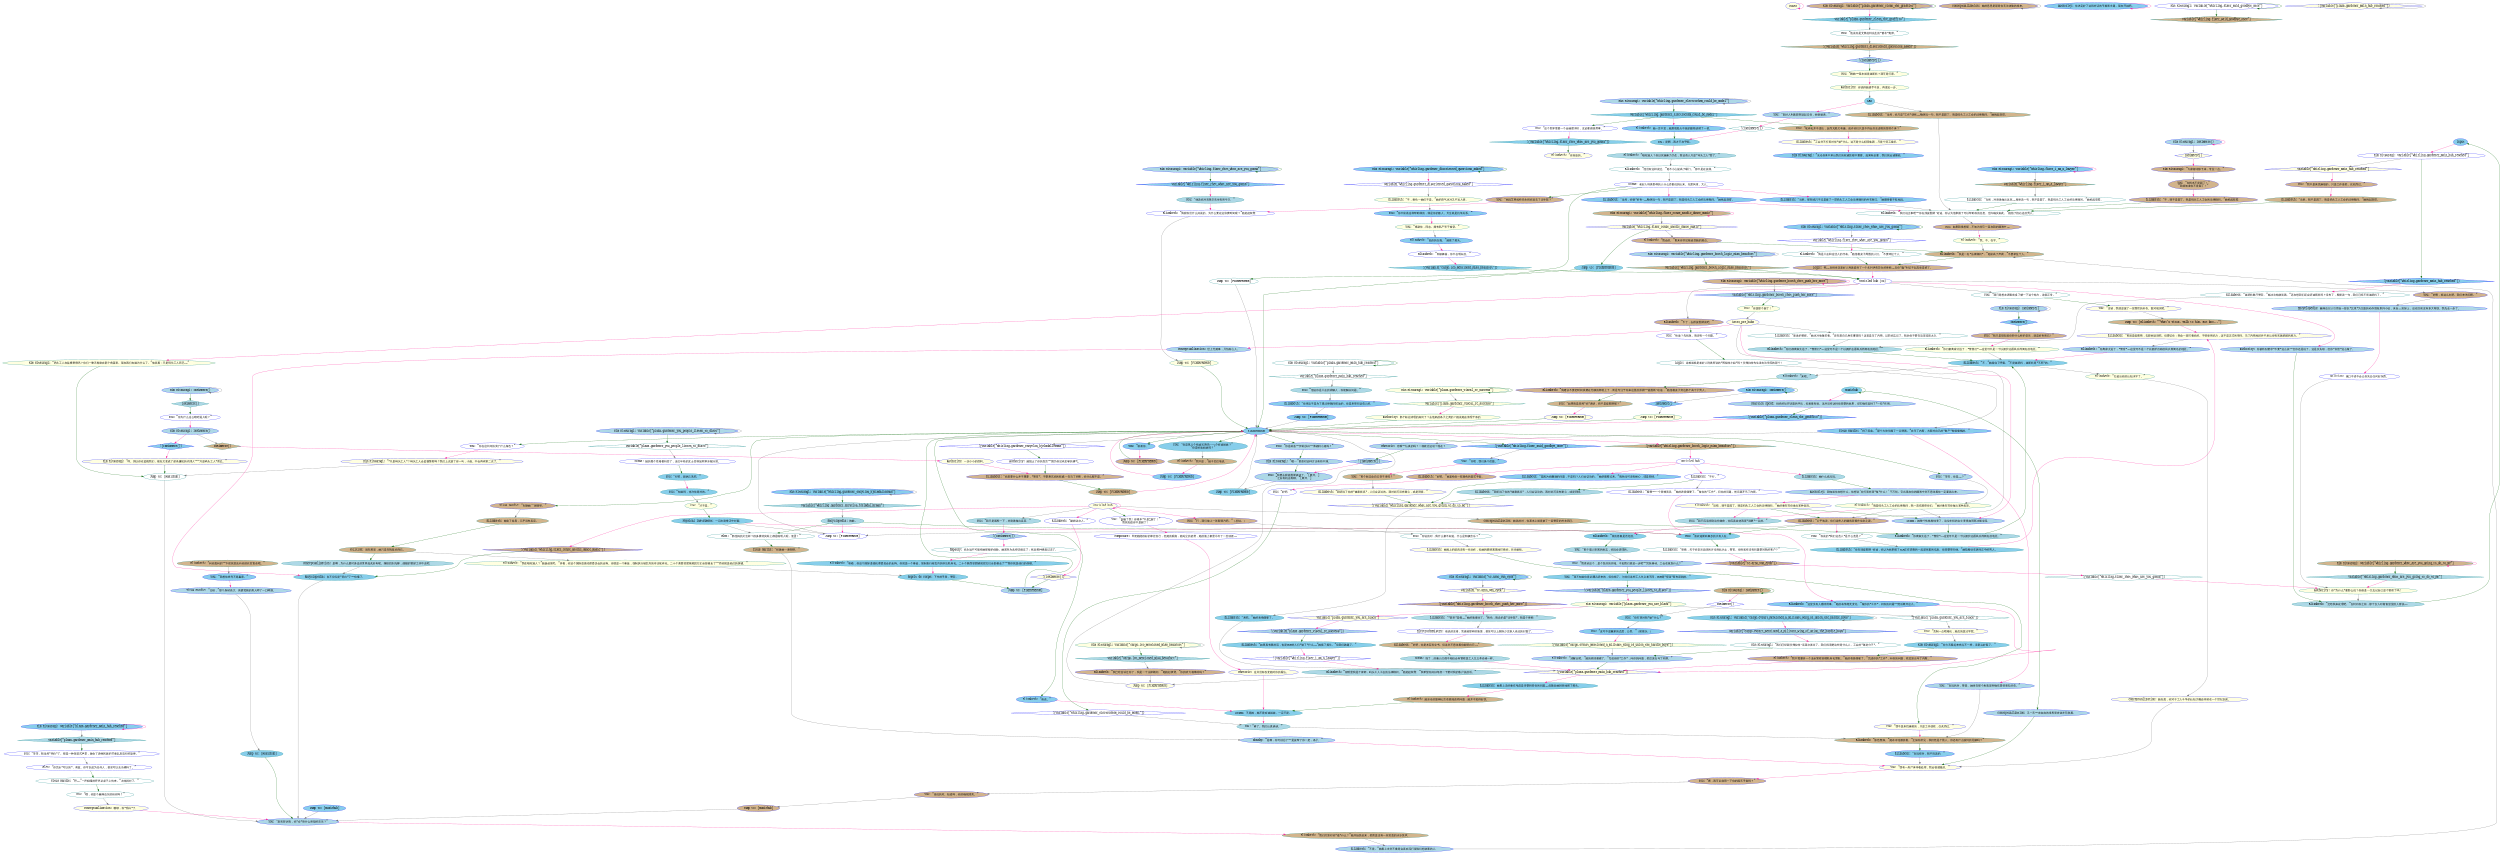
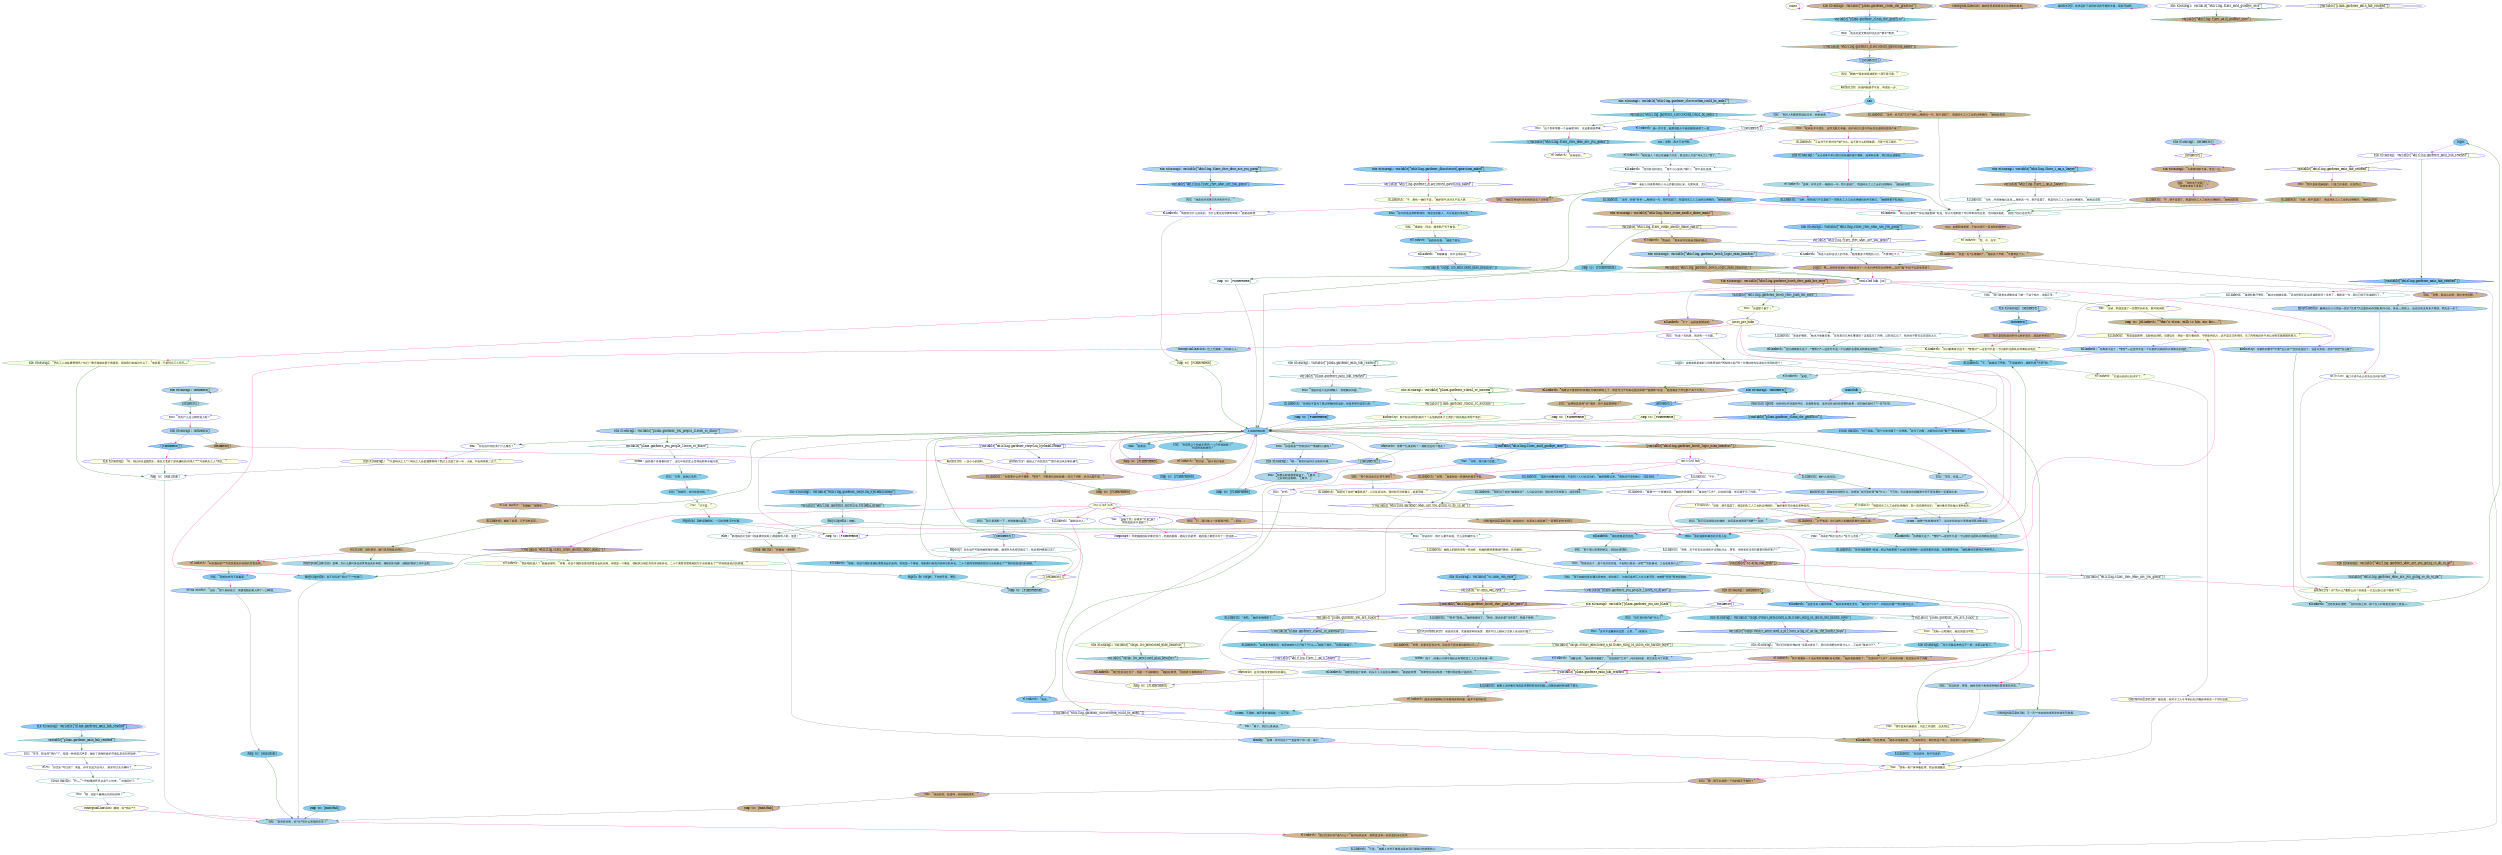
none -> (1848, 185)
none -> (305, 556)
(1210, 605) -> none
